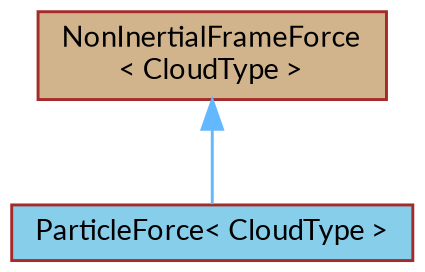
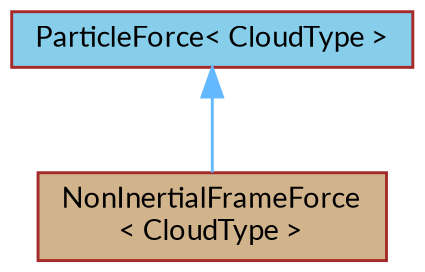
(212, 167) -> (212, 135)
